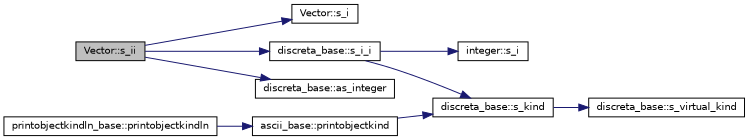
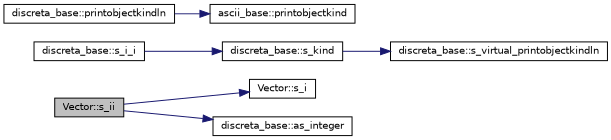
(202, 51) -> none
(493, 51) -> none
(667, 107) -> (499, 51)
(410, 117) -> none
(110, 126) -> (89, 14)
